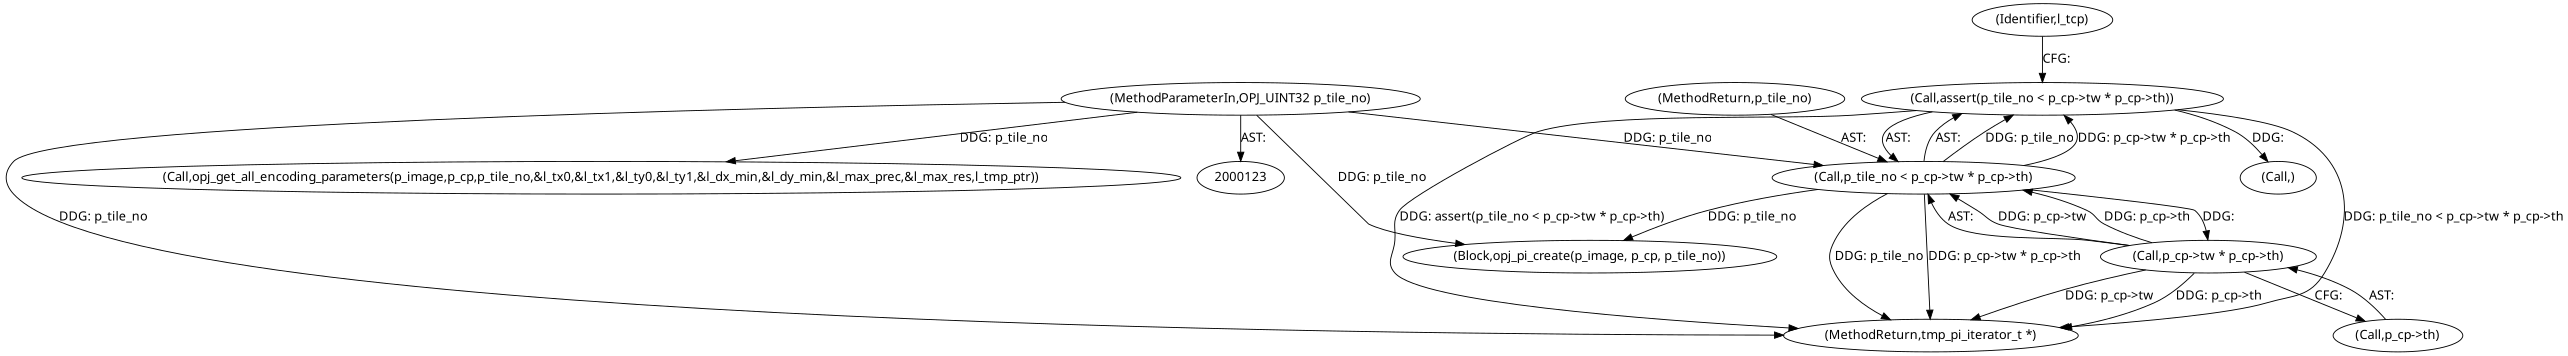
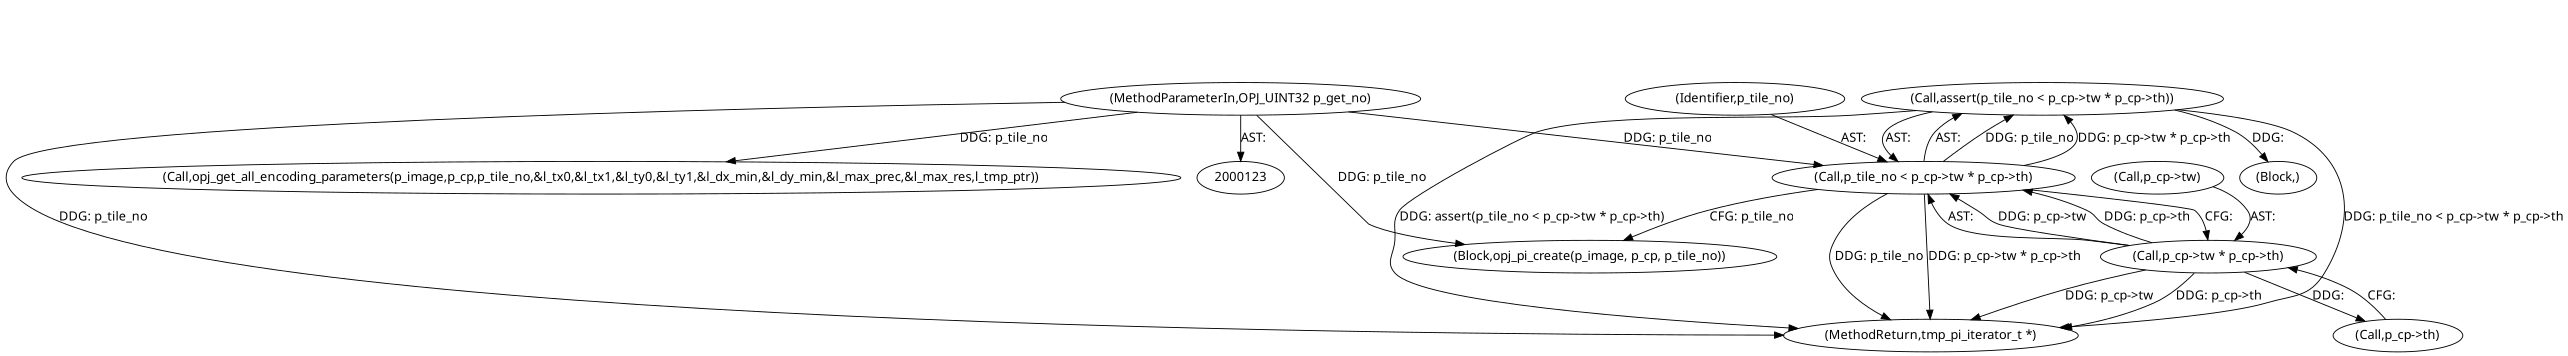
(2042, 20) -> none
(1241, 99) -> (1241, 99)
(1735, 99) -> (1735, 99)
none -> (2158, 178)
(2278, 178) -> (2278, 178)
(1752, 217) -> (1752, 217)
(2221, 217) -> (2221, 217)
(2330, 296) -> (2330, 296)
(2383, 296) -> (2383, 296)
